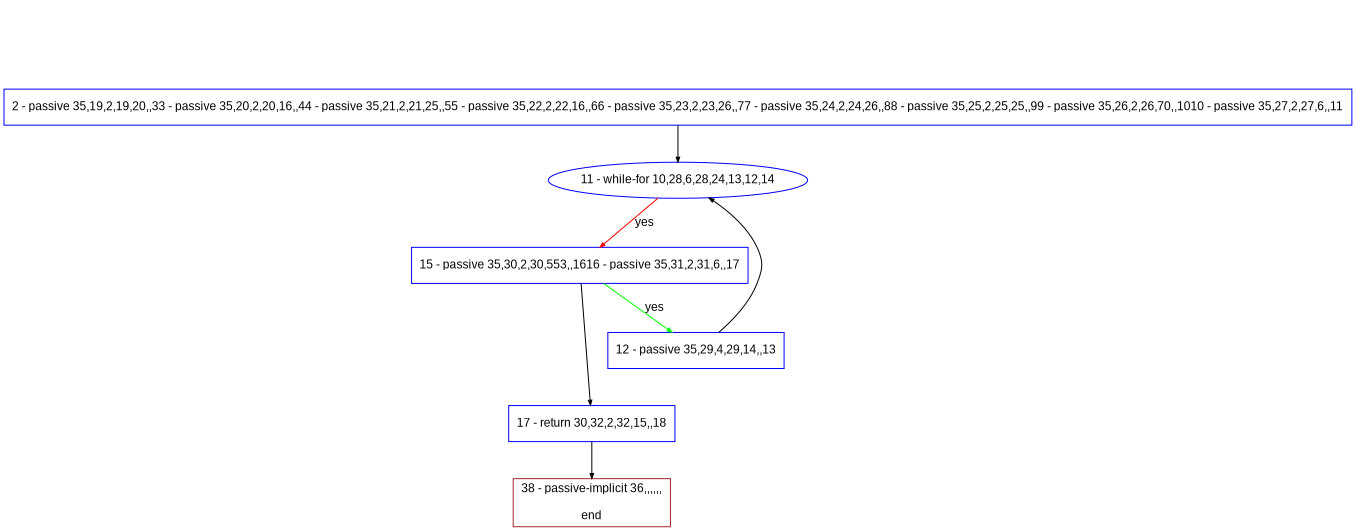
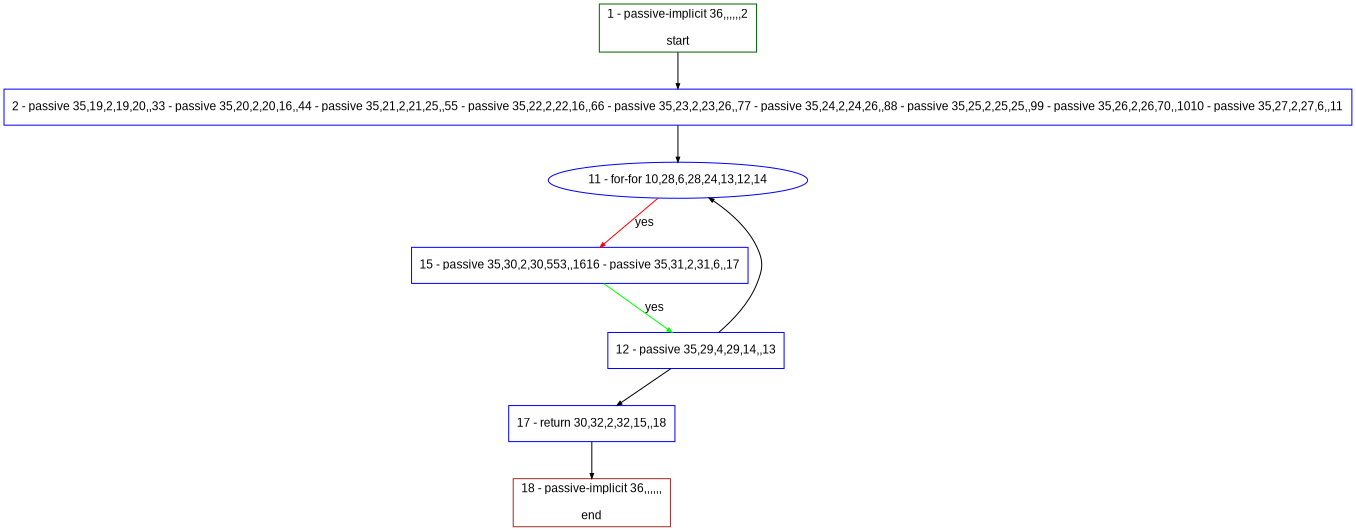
none -> (678, 28)
(678, 180) -> (678, 180)
(586, 342) -> (646, 386)
(592, 503) -> (592, 503)
